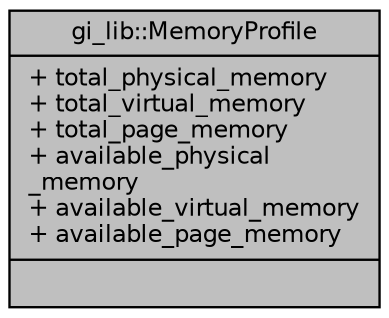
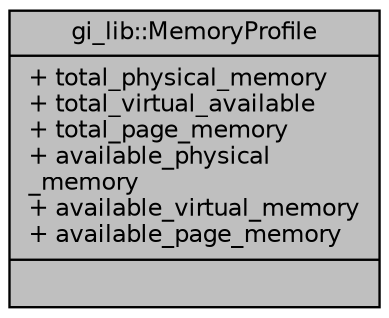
(168, 104) -> (172, 104)
